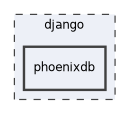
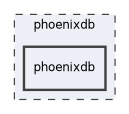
(65, 26) -> (65, 26)
